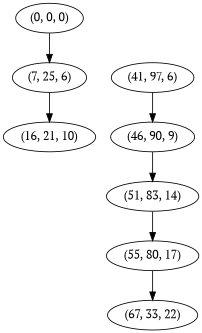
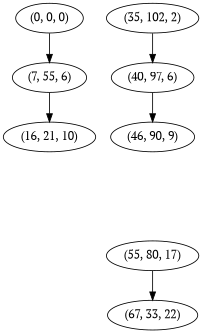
none -> (153, 18)
(50, 78) -> (50, 78)
(153, 78) -> (153, 78)
(153, 196) -> none
